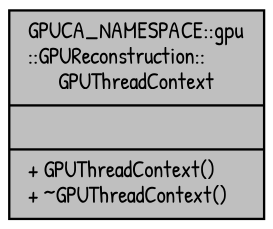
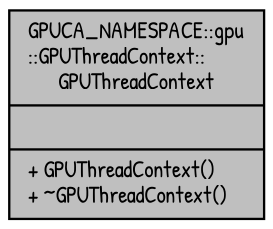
(117, 57) -> (117, 57)
